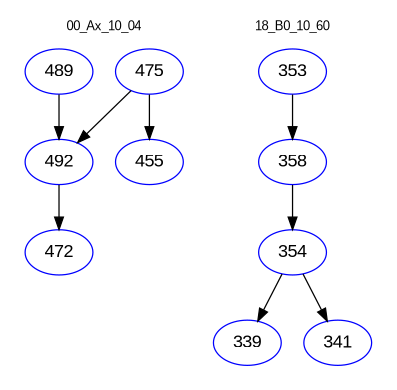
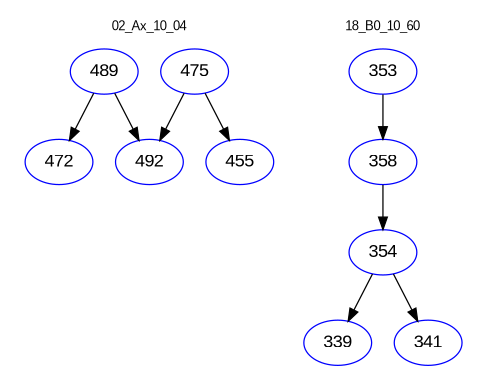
(104, 27) -> (149, 27)
(59, 201) -> (85, 111)
